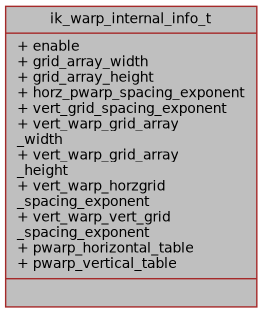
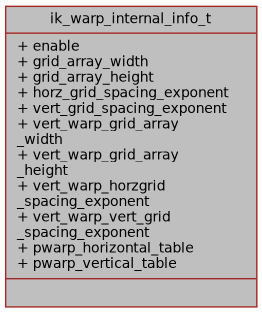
(131, 93) -> (123, 93)
